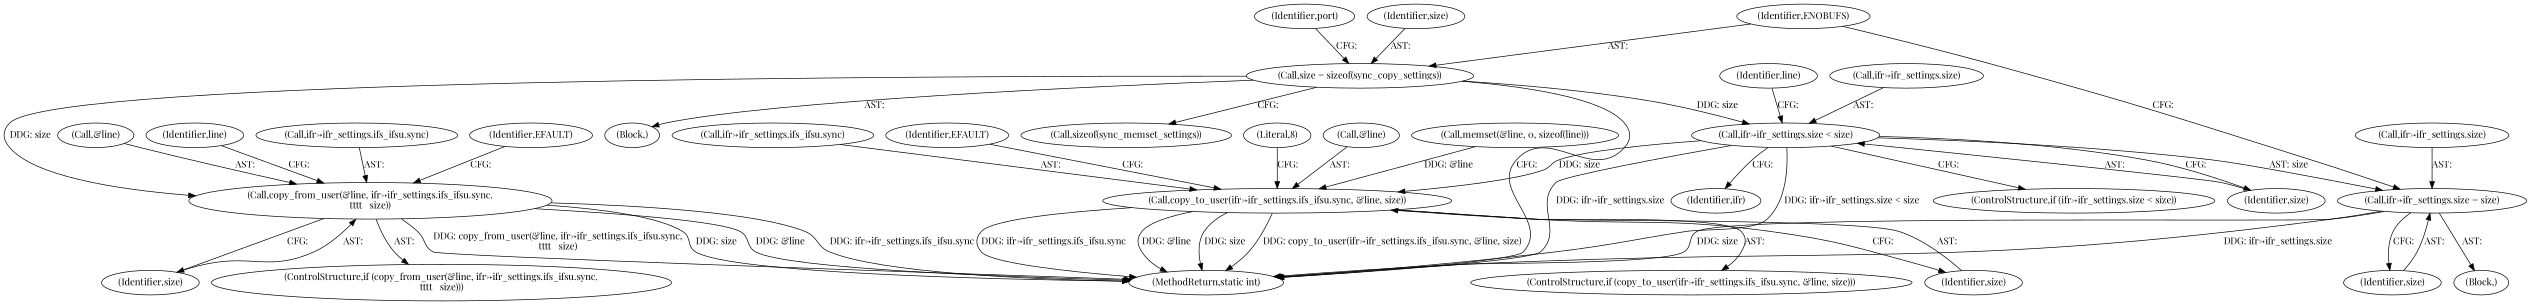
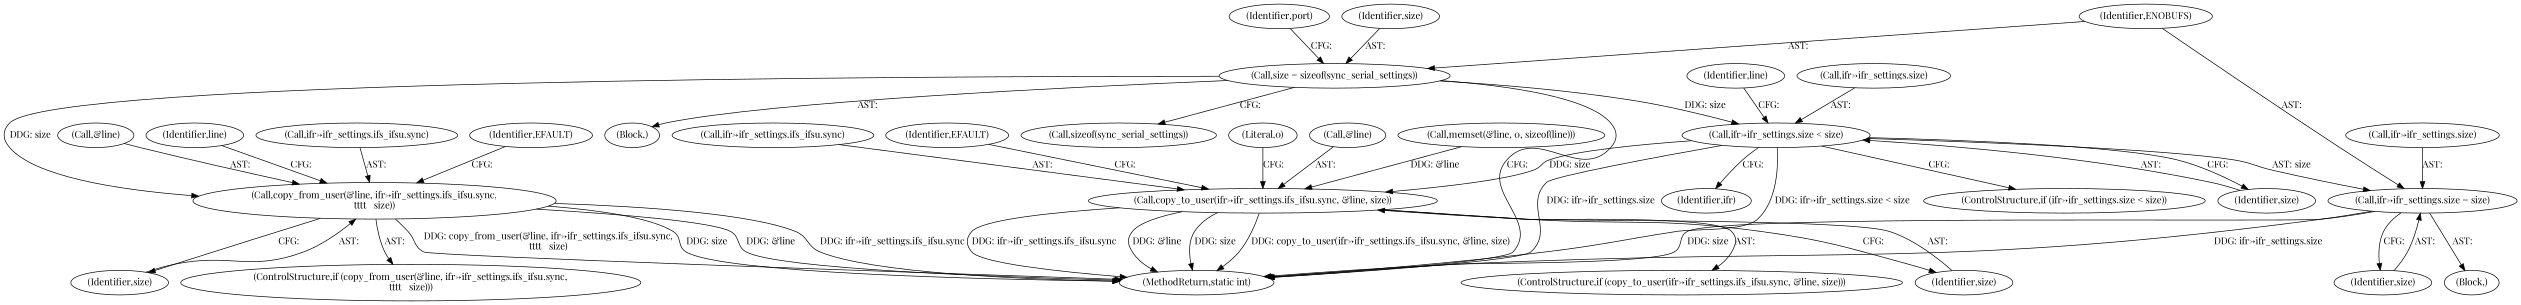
(1360, 76) -> (1335, 76)
(2165, 106) -> (2293, 106)
(1126, 135) -> (1119, 135)
(1277, 135) -> (1263, 135)
